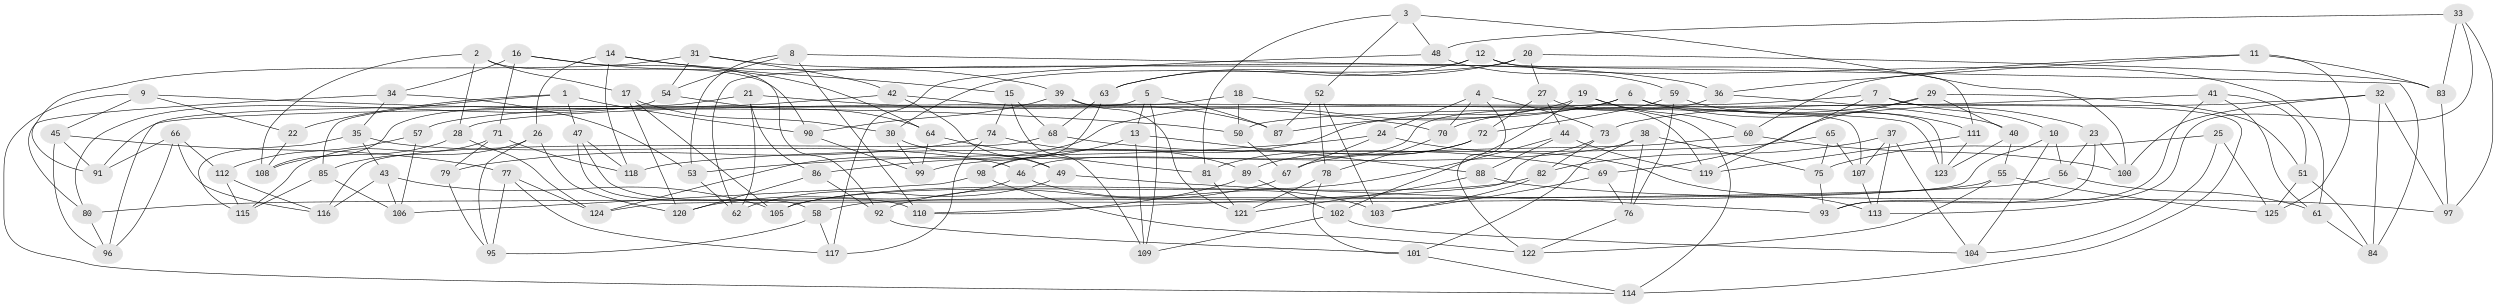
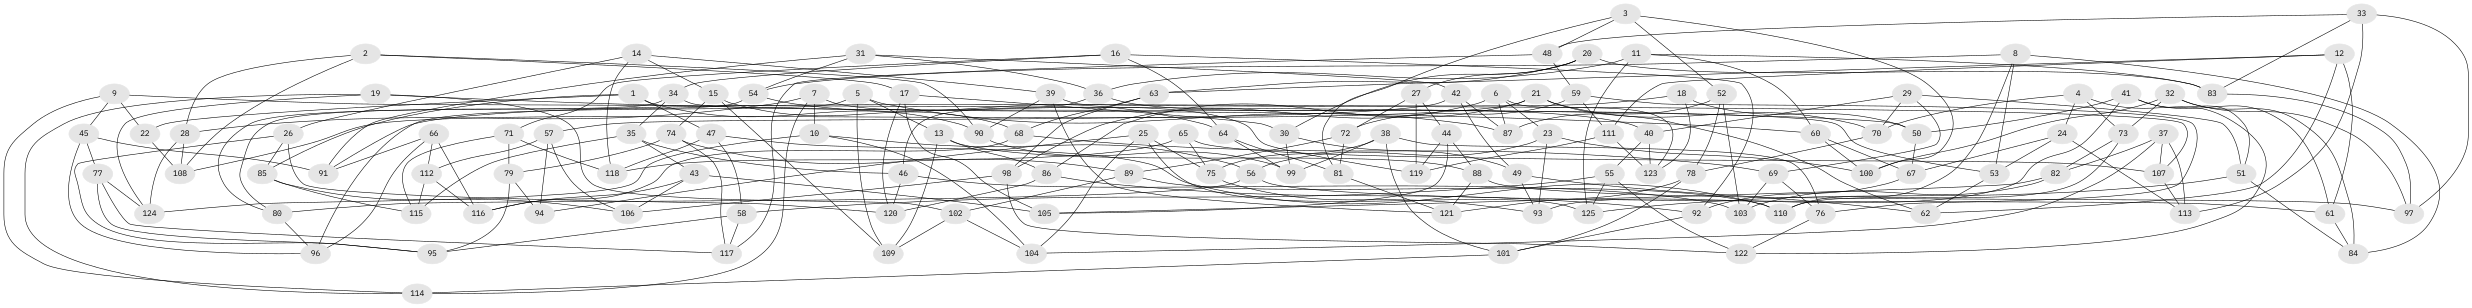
none -> (539, 214)
